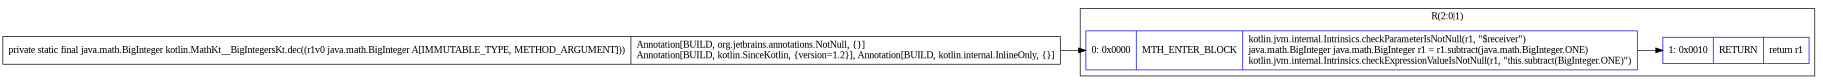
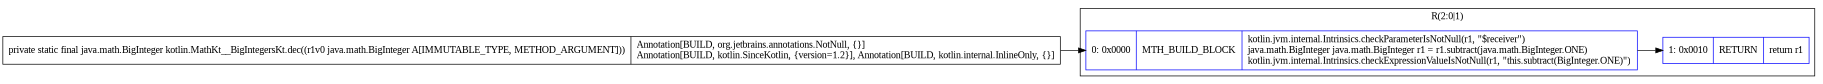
(1189, 50) -> (1189, 50)
